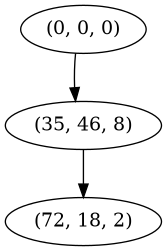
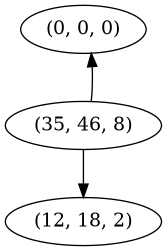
(75, 70) -> (92, 84)
(83, 222) -> (83, 222)
